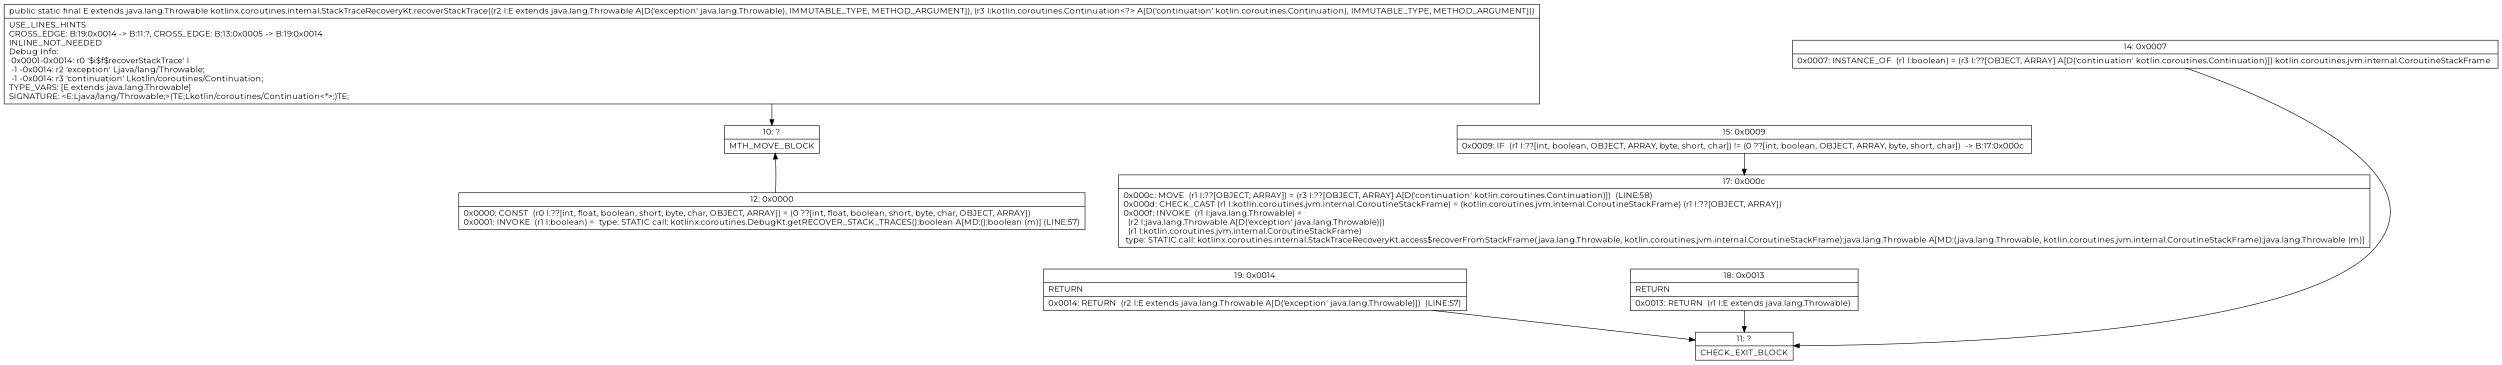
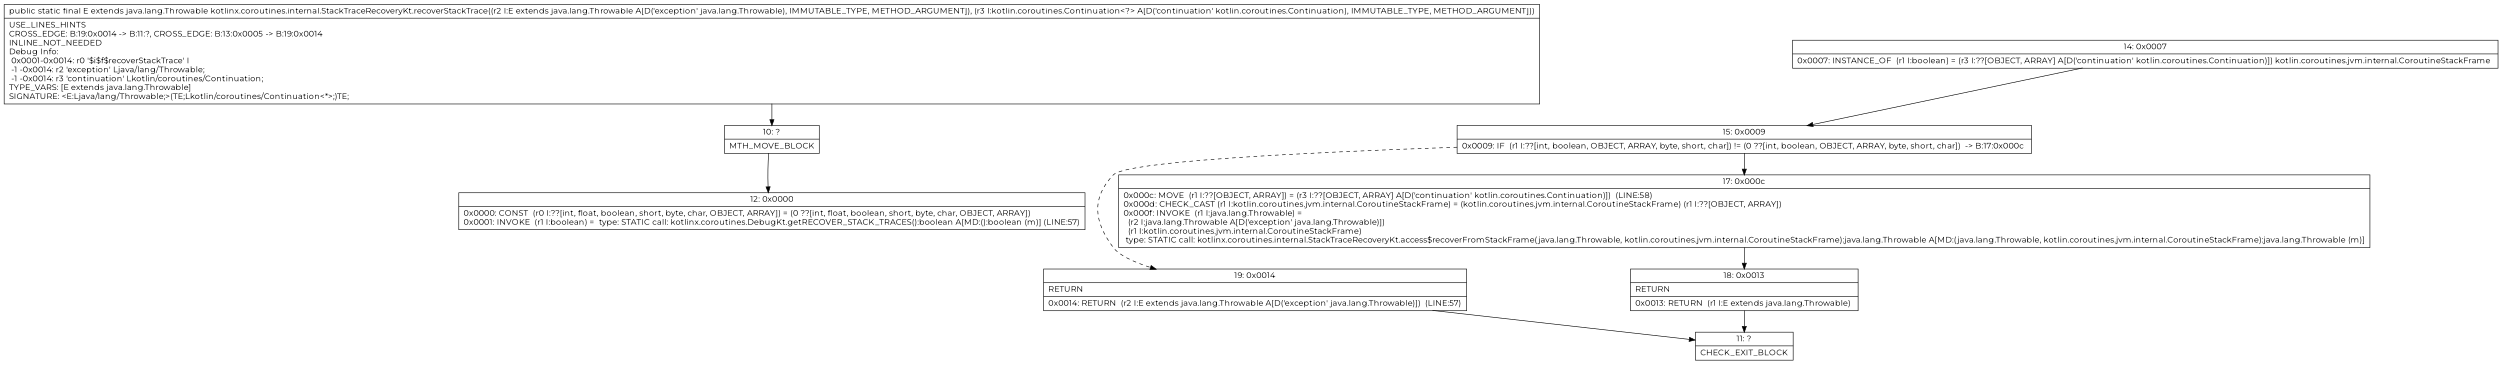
none -> (1223, 159)
(776, 176) -> (768, 170)
none -> (1744, 255)
(2243, 306) -> (1948, 96)
